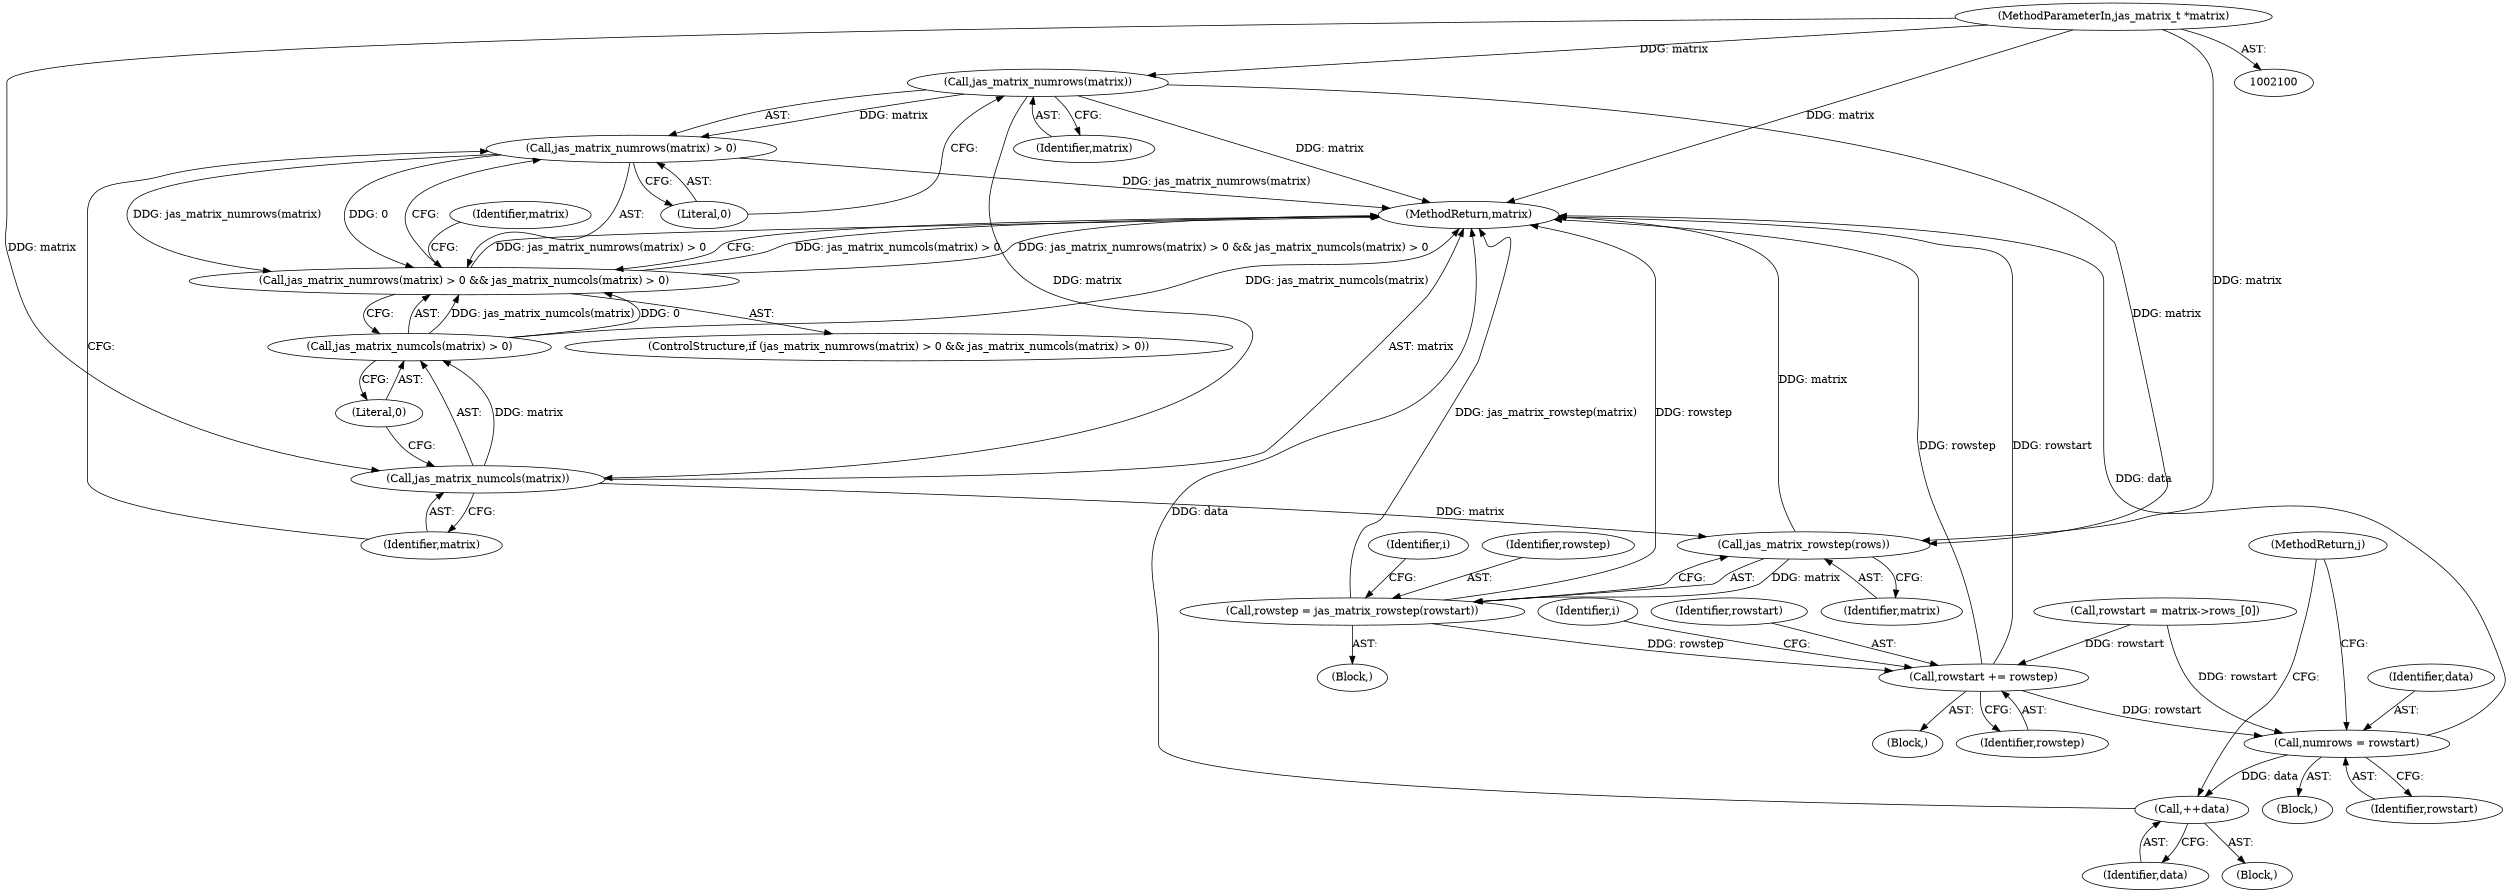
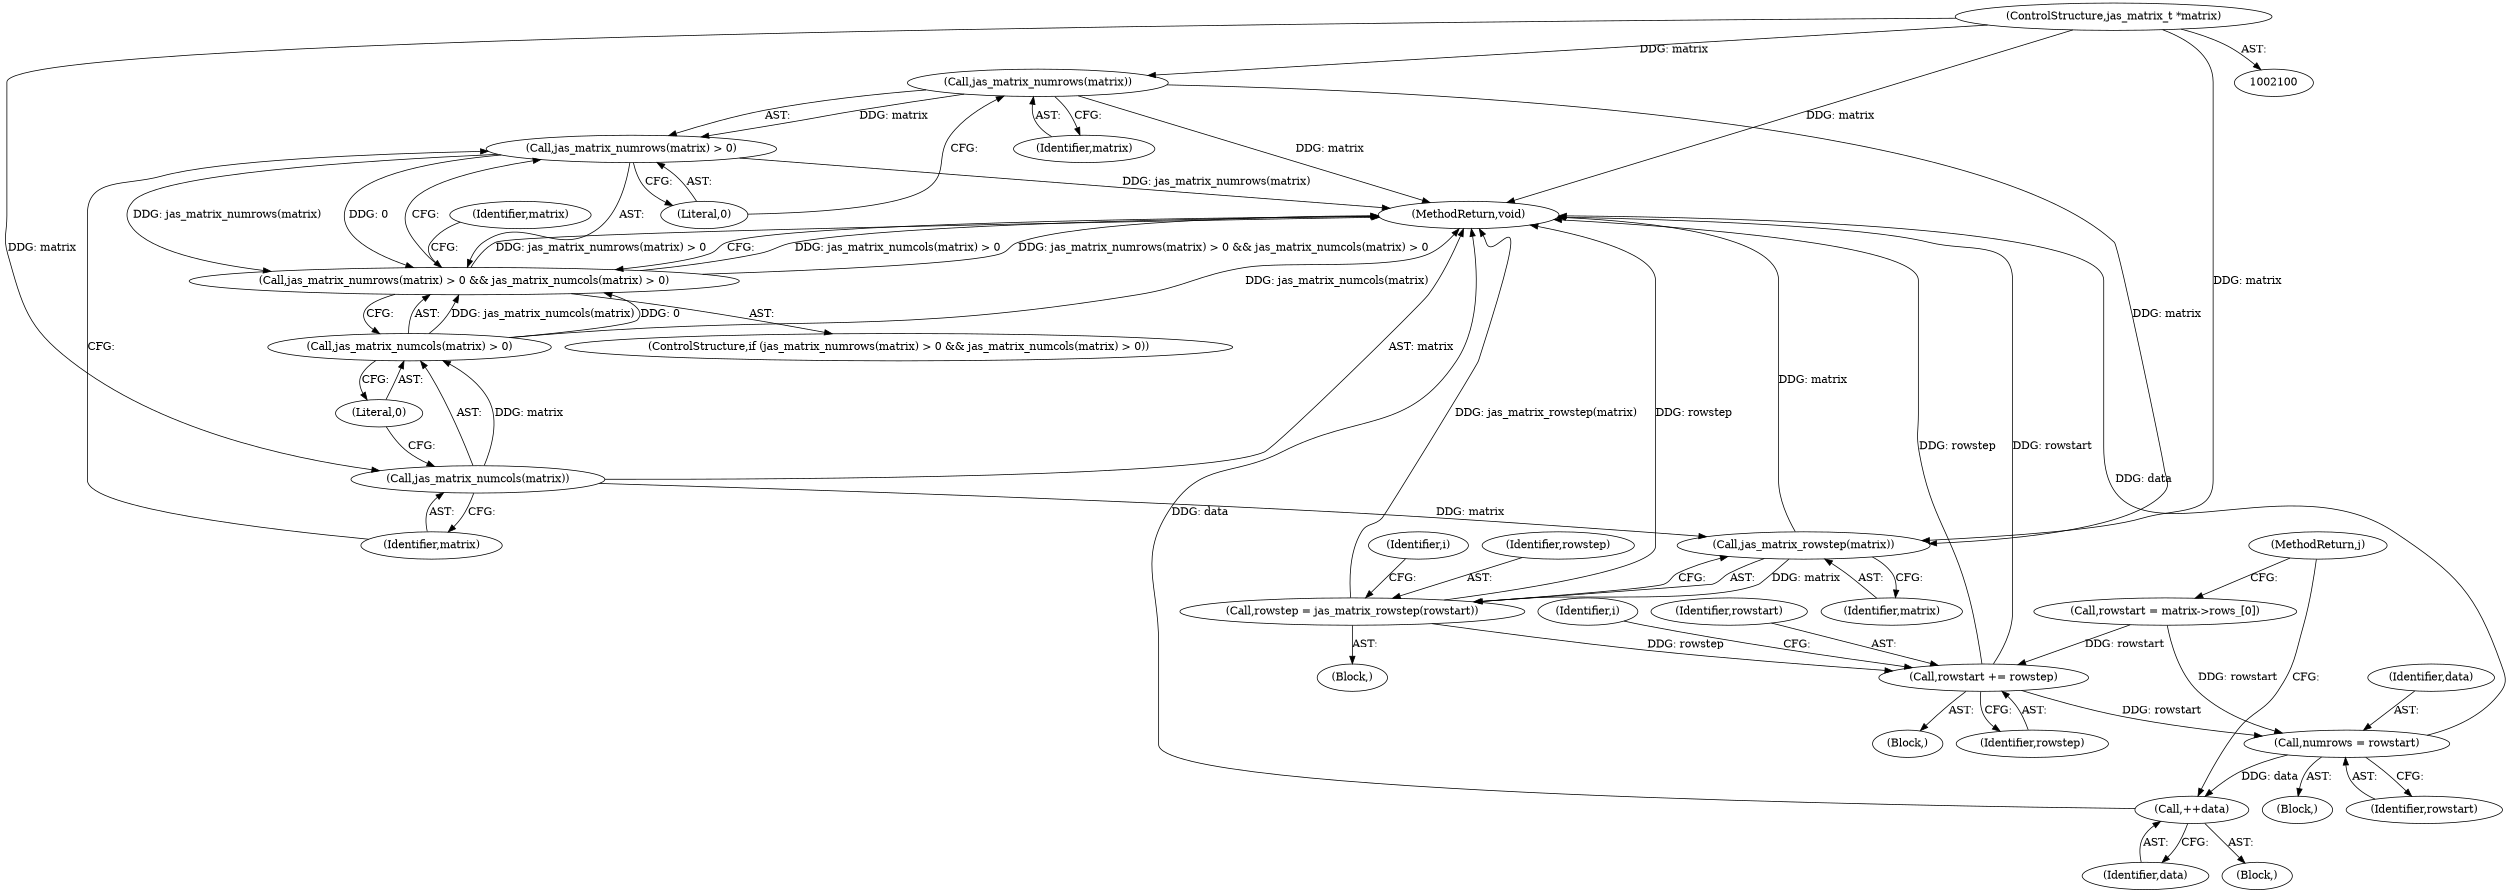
(2114, 17) -> (2114, 17)
(1469, 215) -> (1469, 215)
(1164, 406) -> none
(1804, 545) -> (1804, 545)
(2340, 640) -> (2246, 577)
